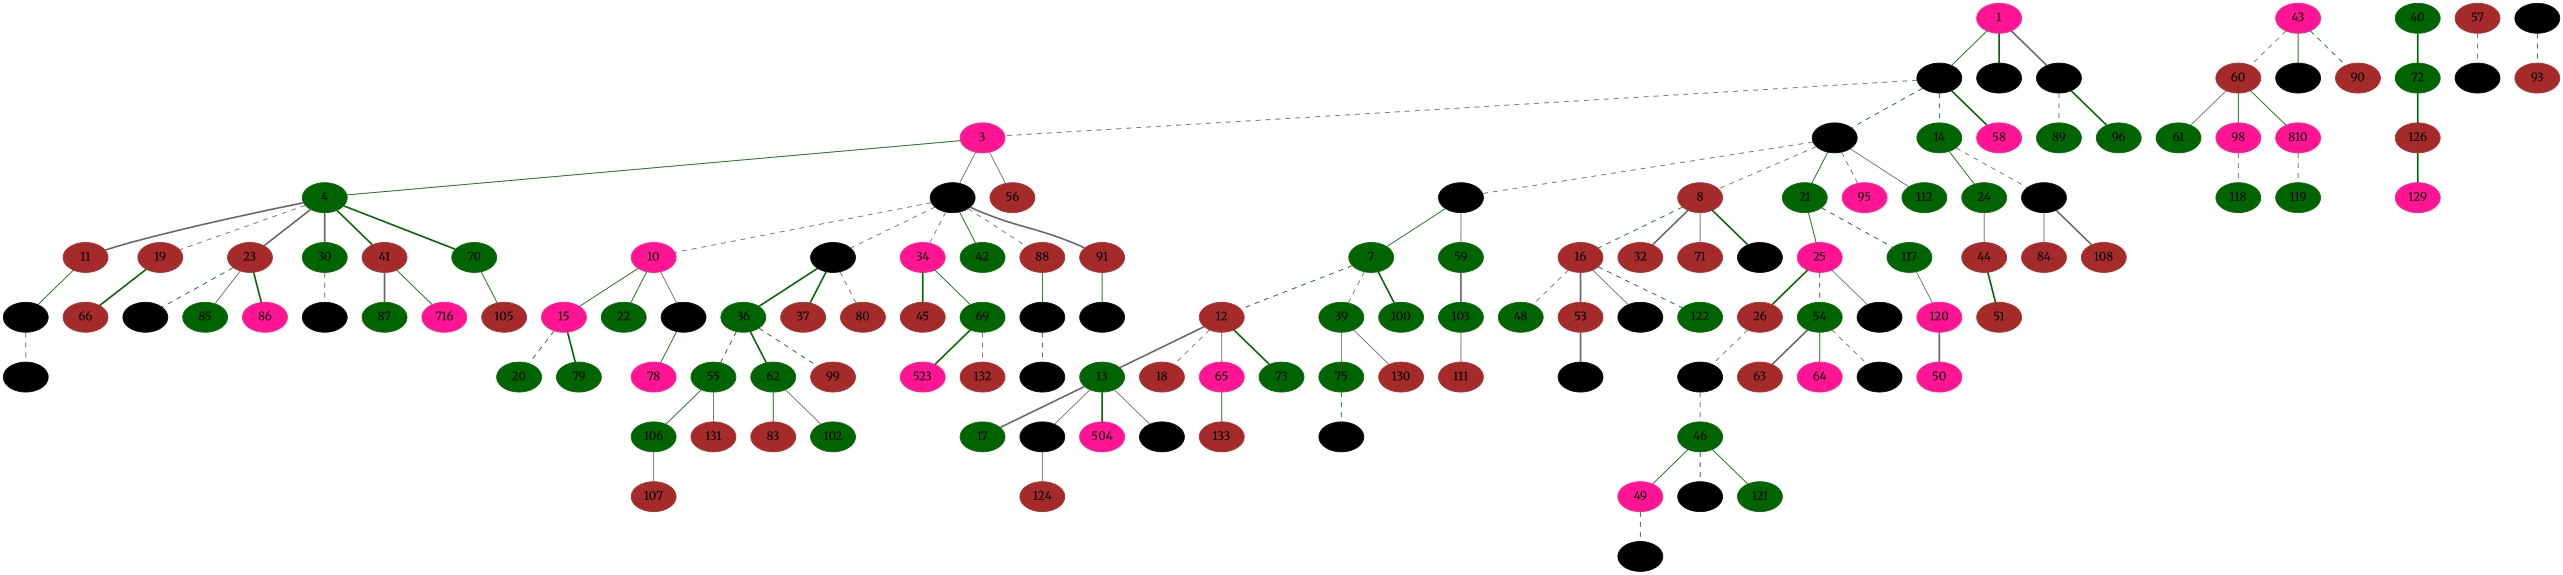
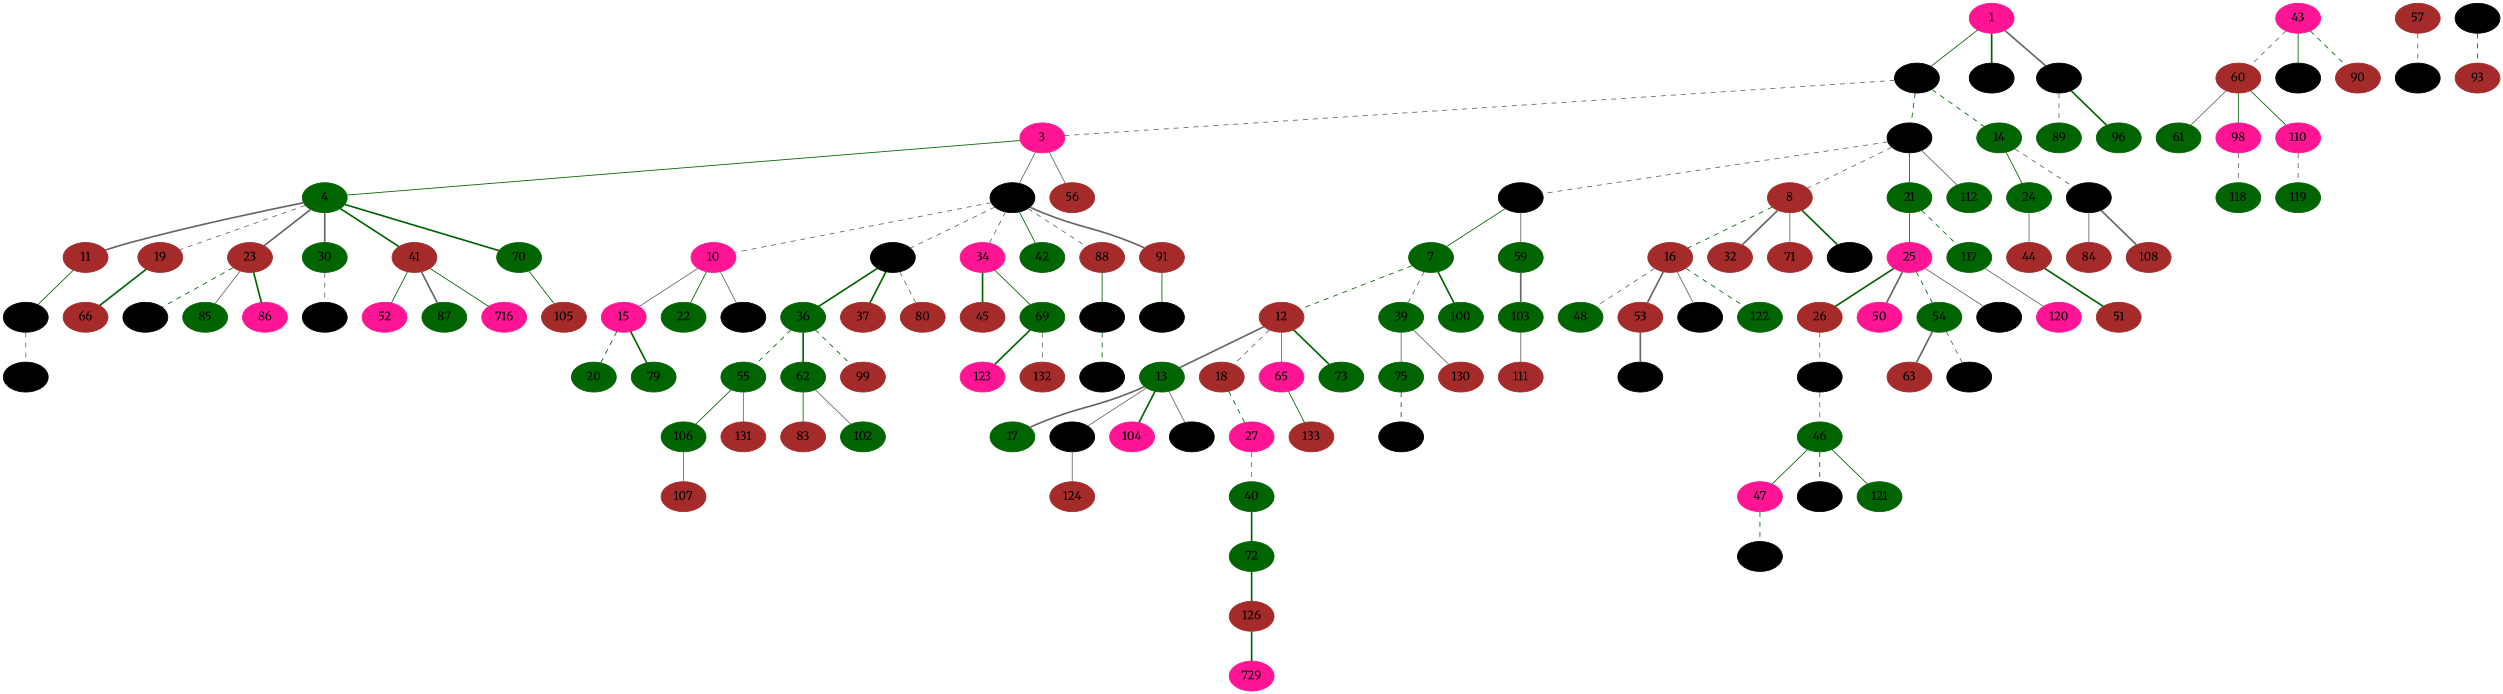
(1999, 138) -> none
(2298, 138) -> (2298, 138)
(1865, 198) -> none
(2418, 198) -> (1252, 676)
(609, 287) -> (669, 287)
none -> (385, 317)
(1939, 347) -> (1894, 287)
(654, 377) -> none
(923, 377) -> (983, 377)
(1820, 377) -> none
(1102, 437) -> (1132, 437)
none -> (1252, 437)
(1640, 497) -> (1760, 497)
